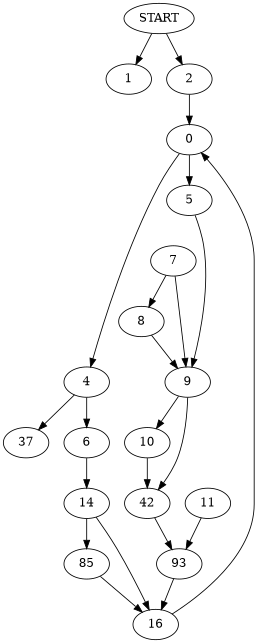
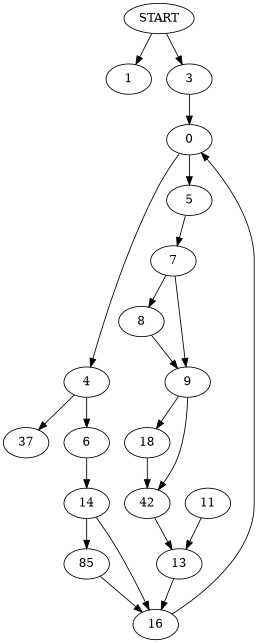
(189, 79) -> (189, 79)
(205, 287) -> (182, 227)
(147, 443) -> (147, 443)
(179, 564) -> (179, 564)
